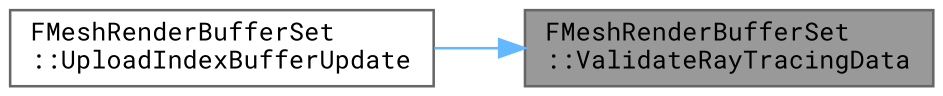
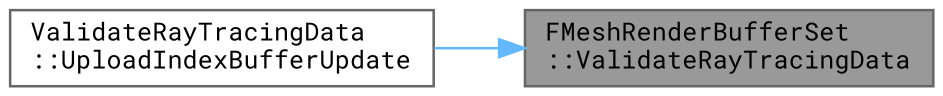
(222, 48) -> (222, 48)
